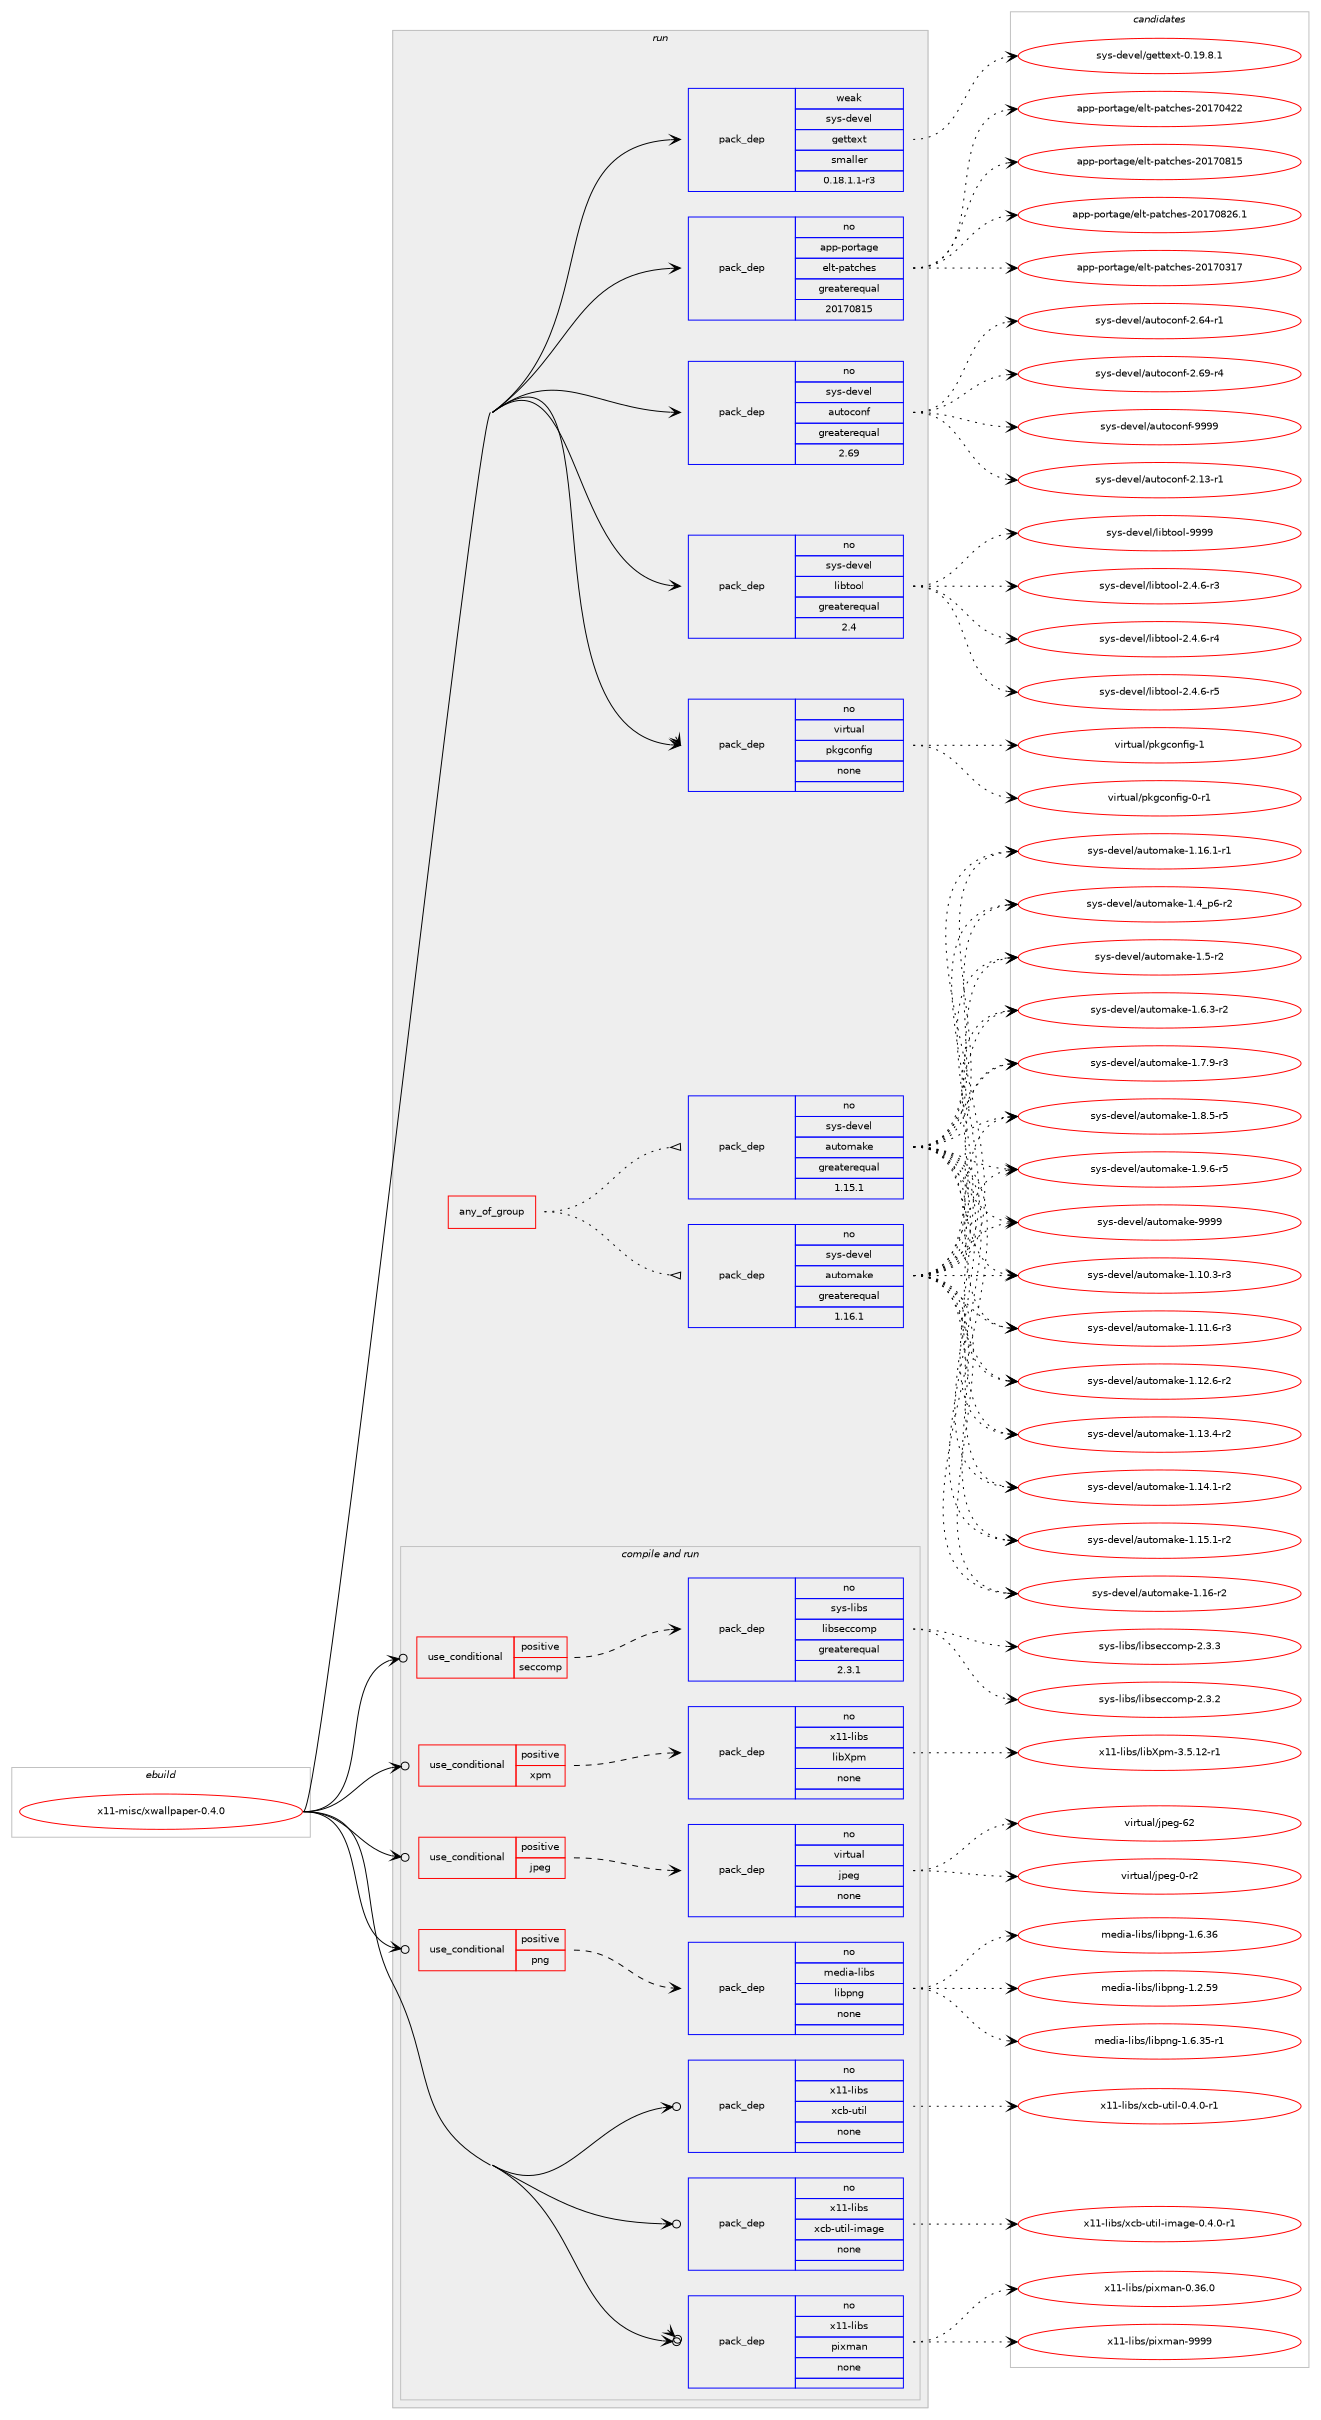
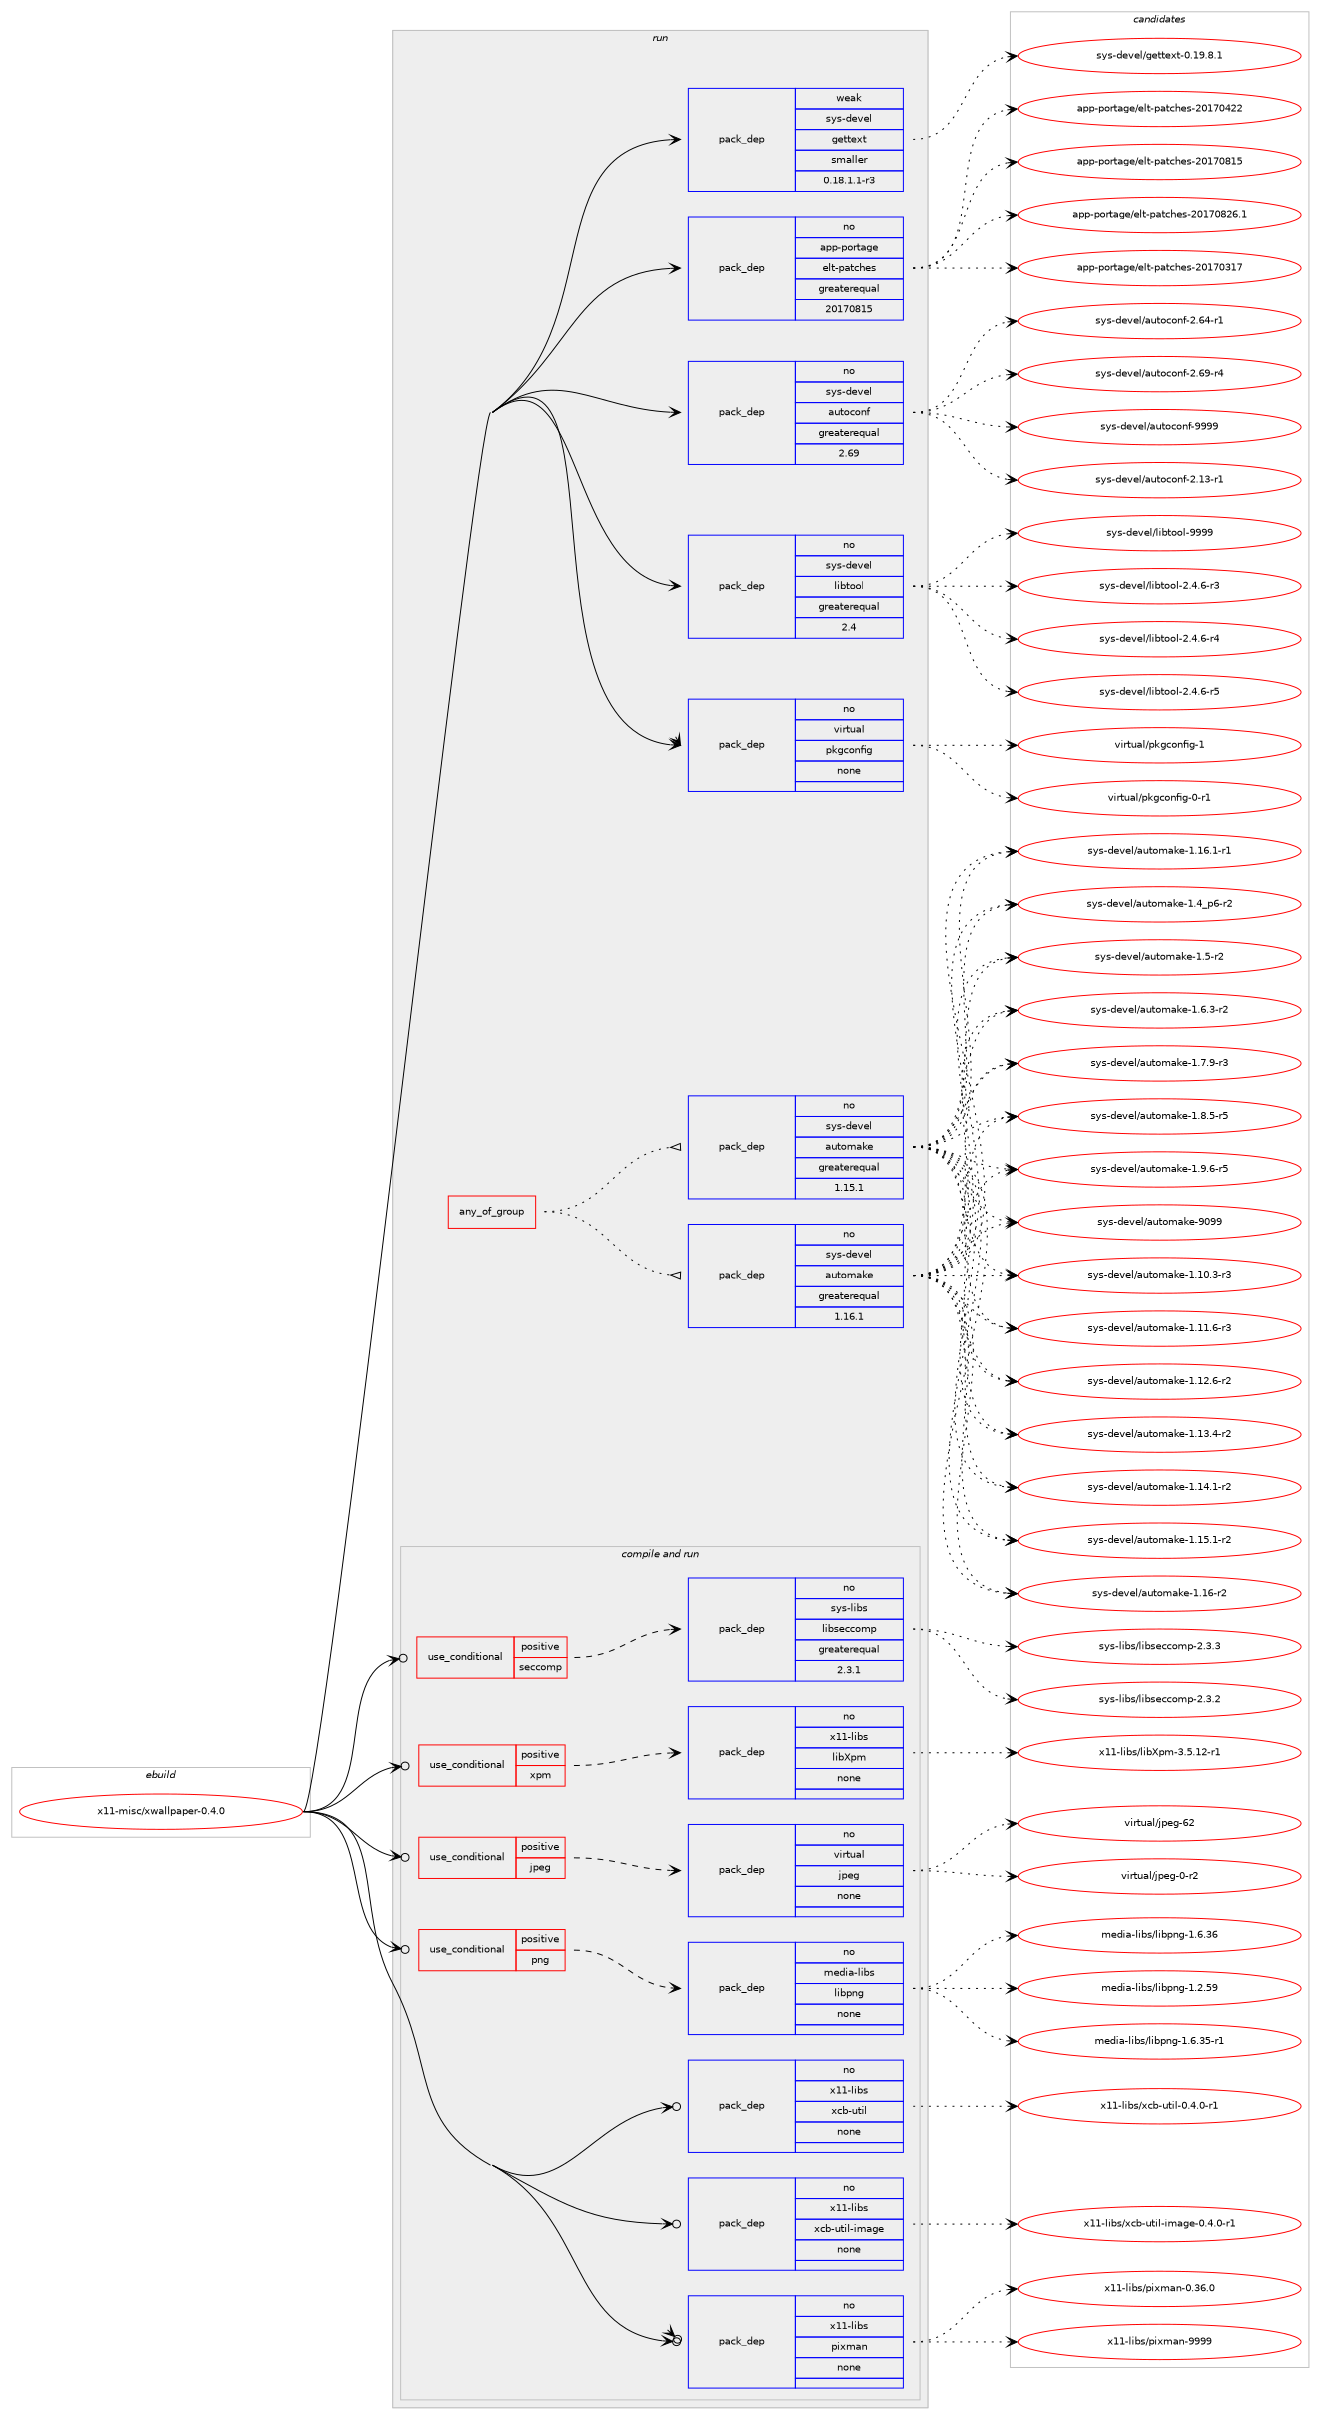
(1160, 1223) -> (1160, 1223)
